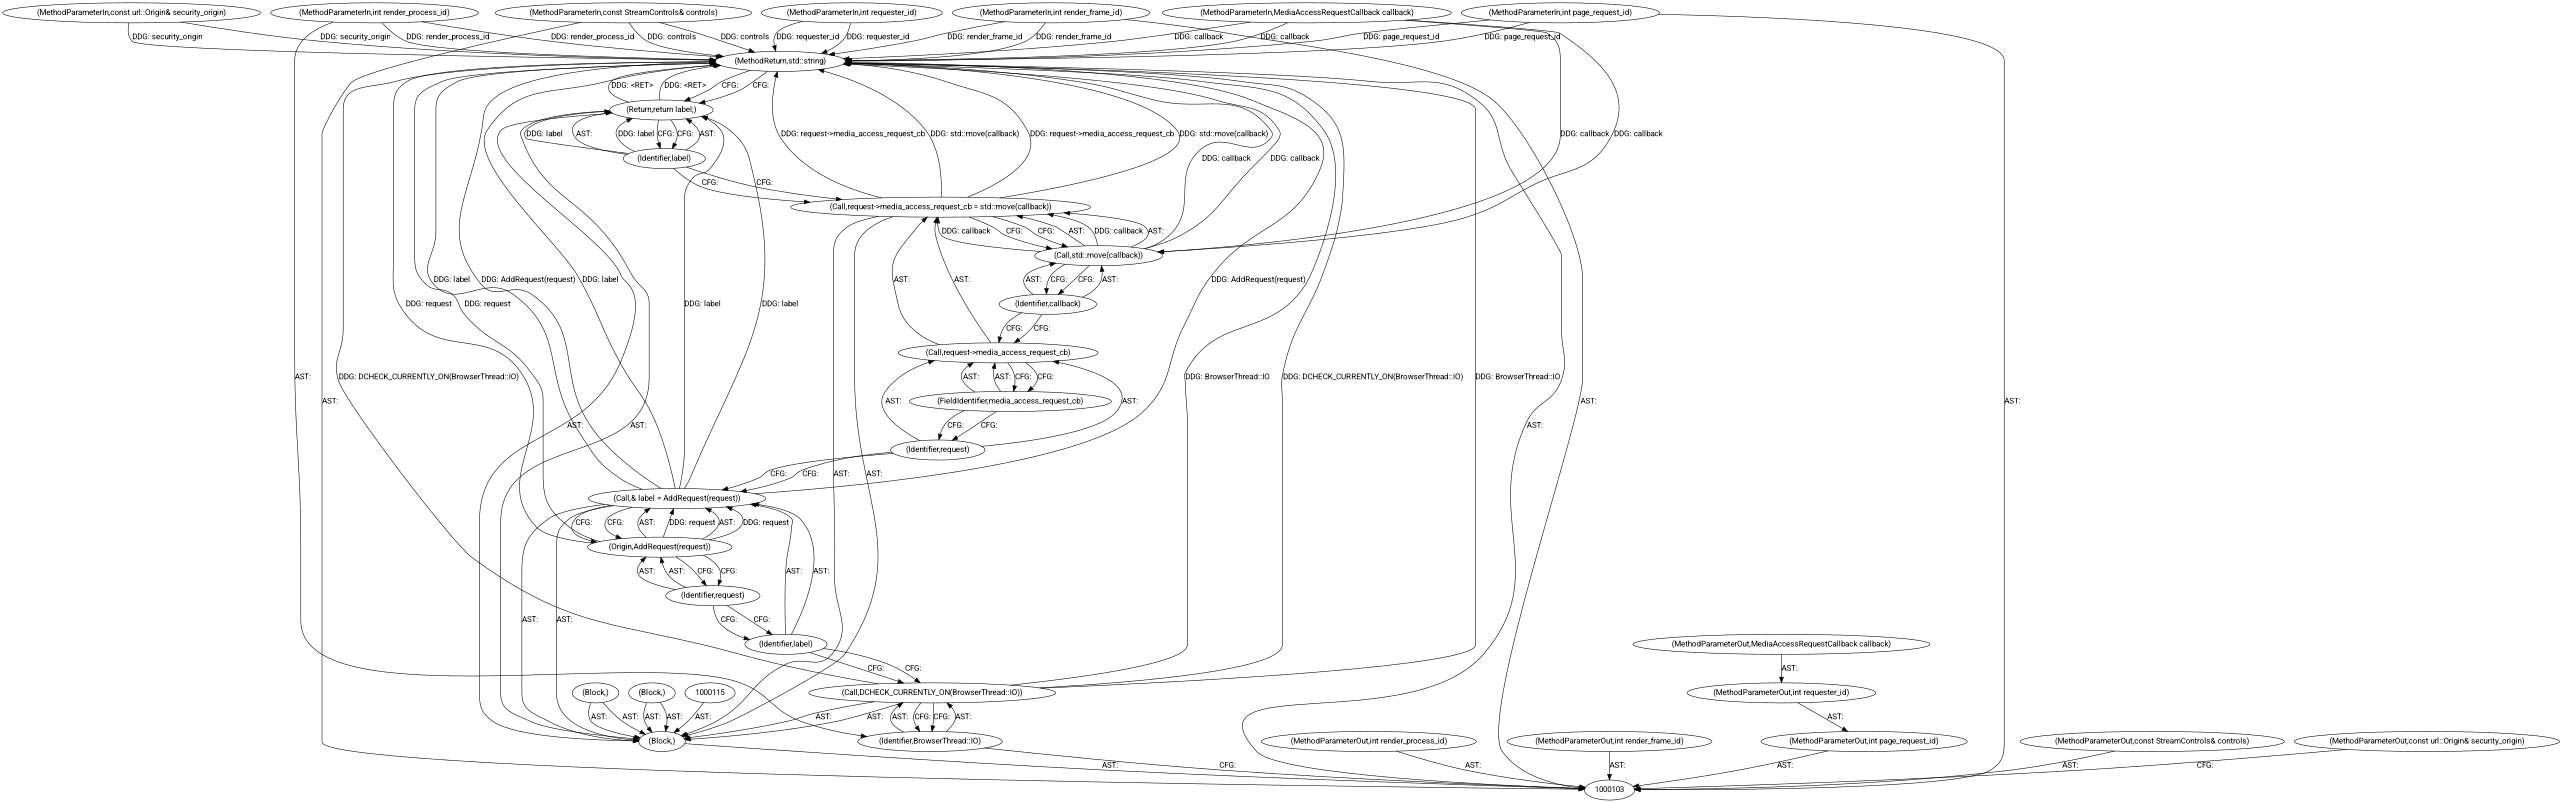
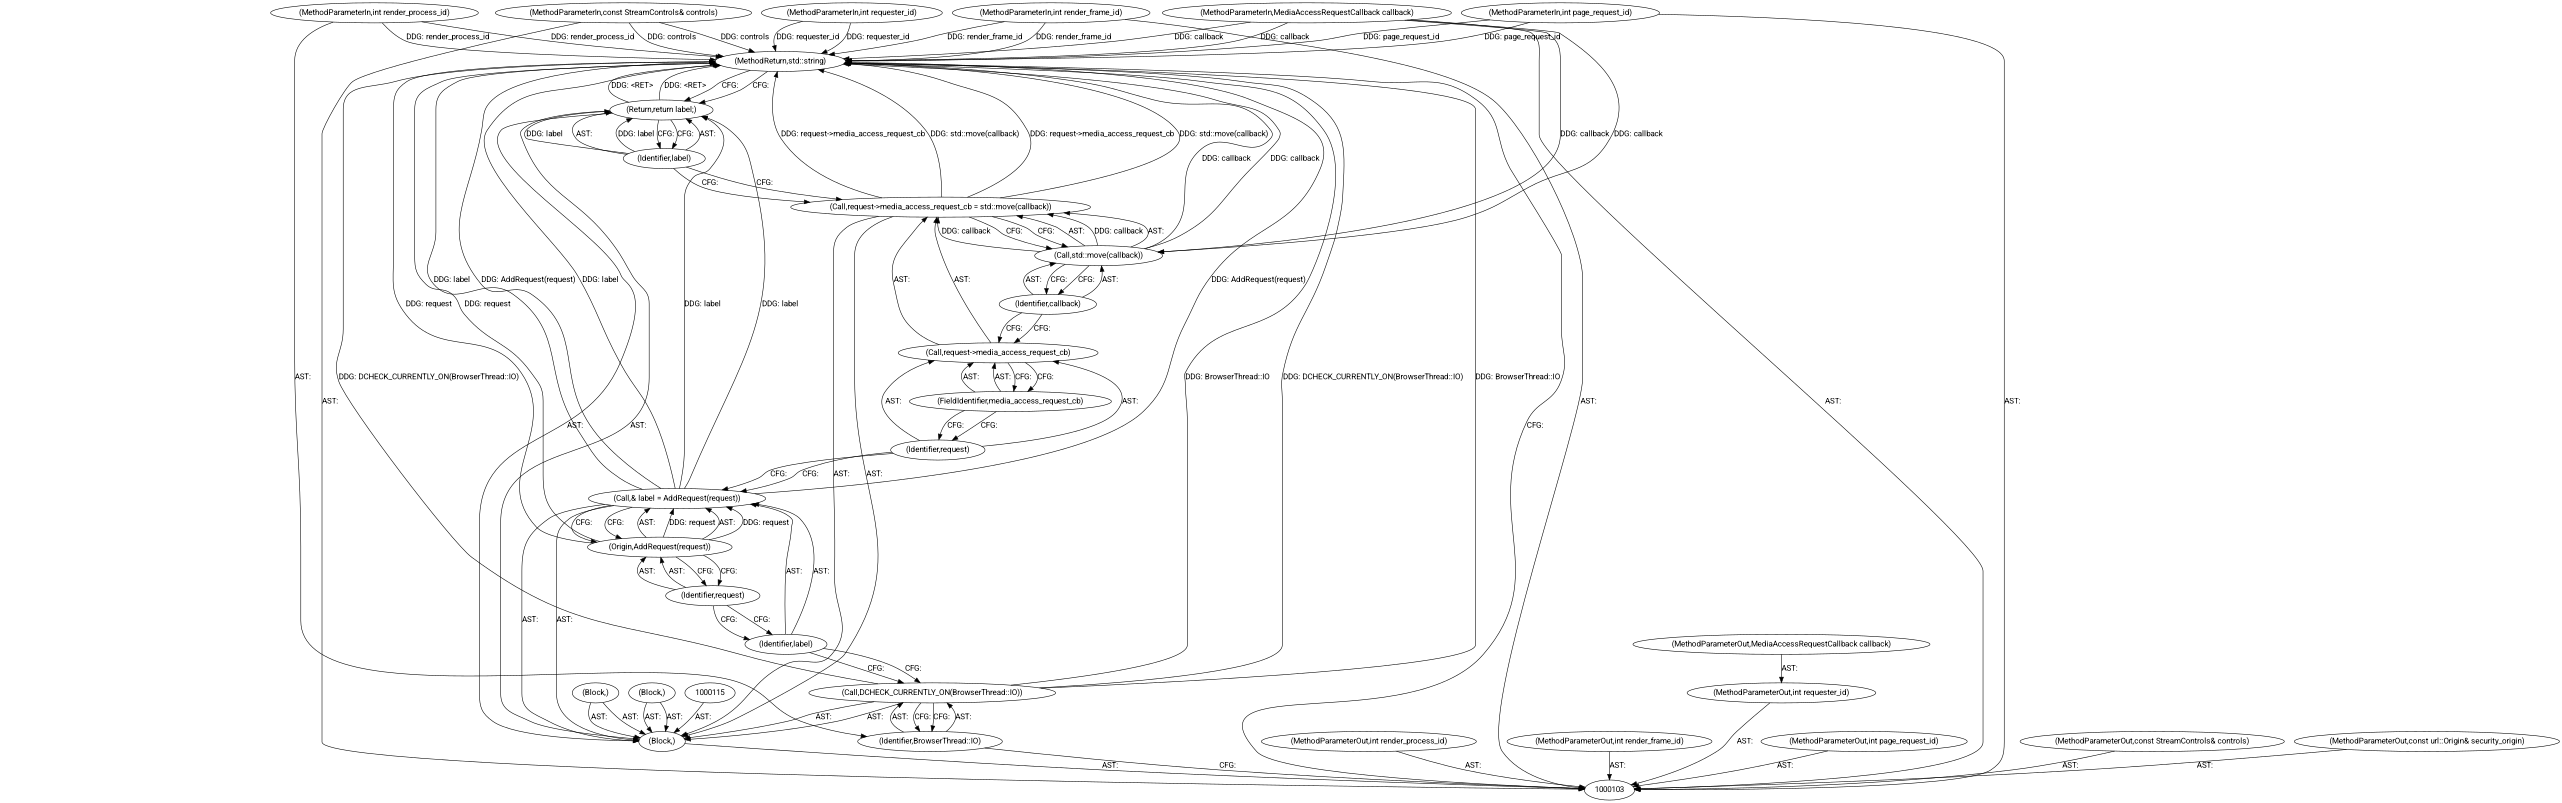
(132, 13) -> none
(1536, 426) -> (1536, 426)
none -> (1870, 453)
(1820, 716) -> (1711, 755)
(2206, 766) -> (2206, 766)
